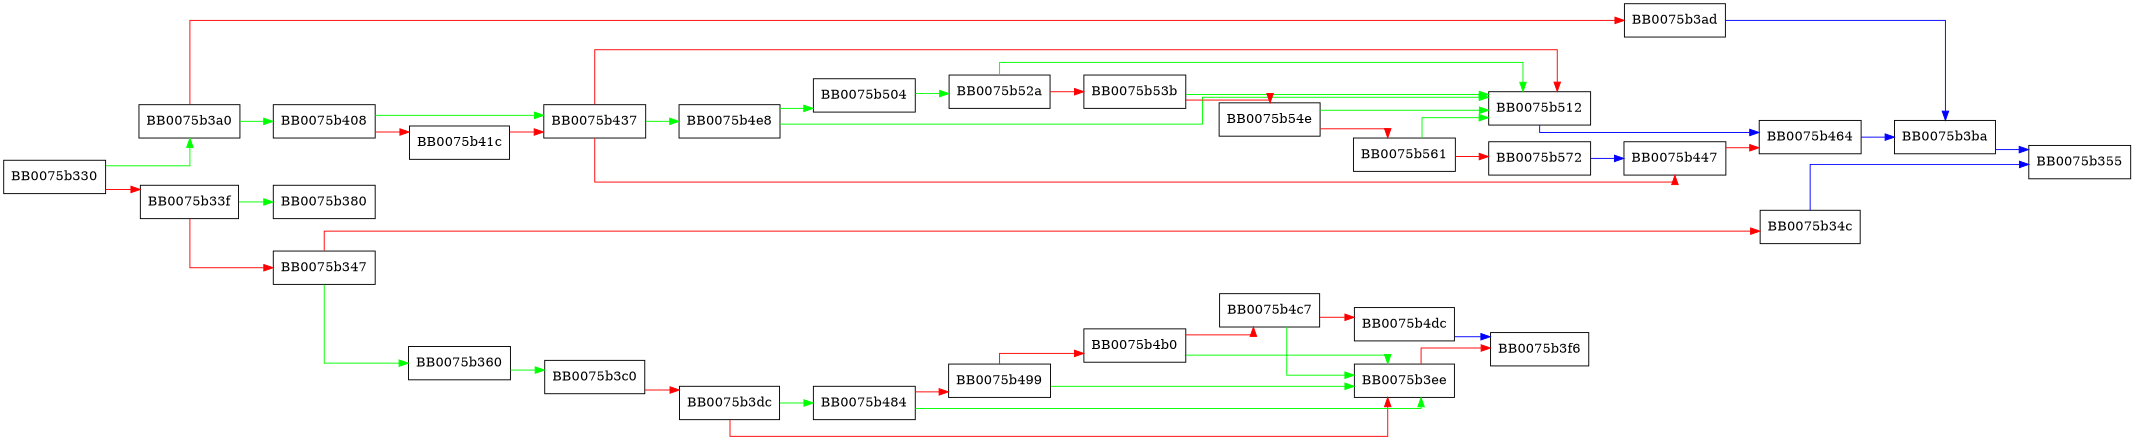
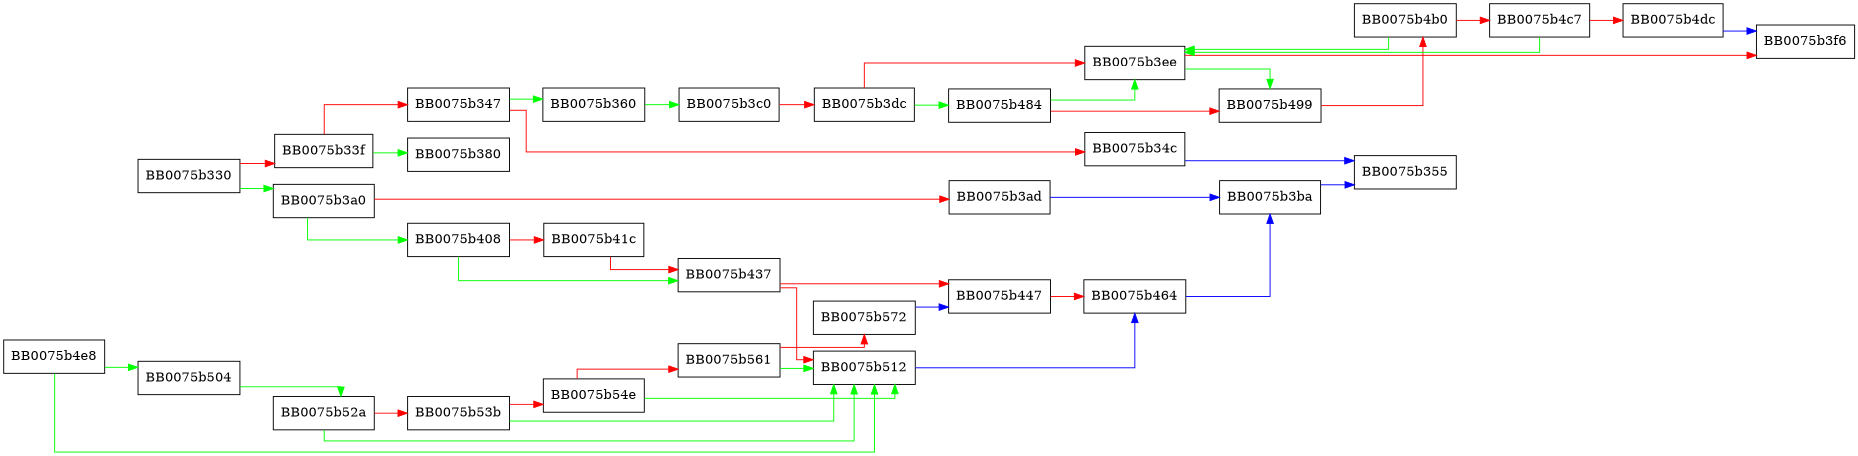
(658, 121) -> none
(1198, 386) -> (1233, 69)
